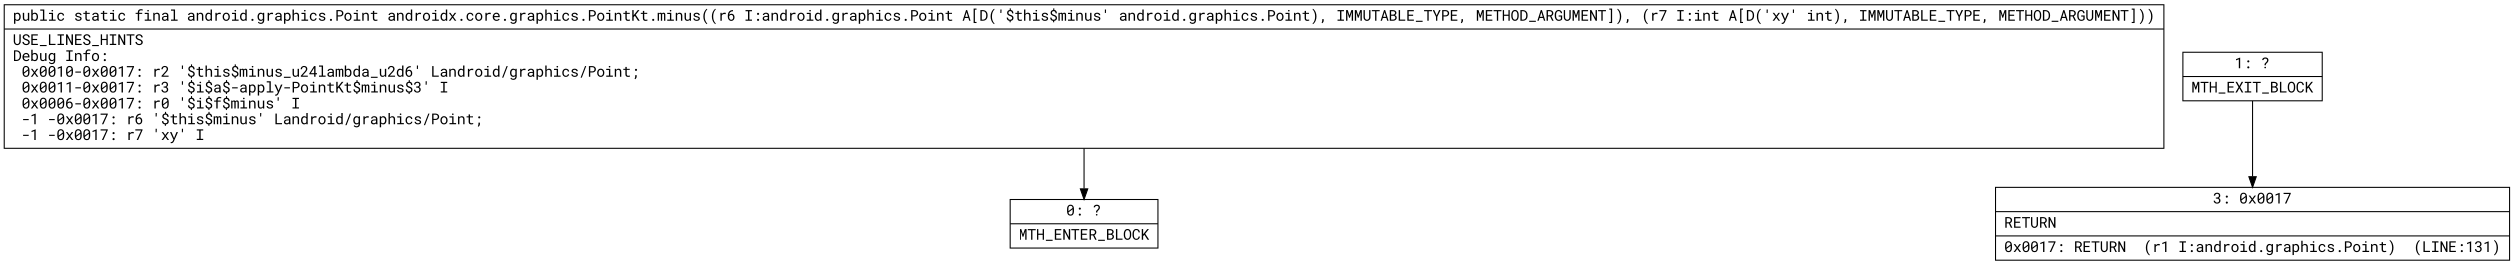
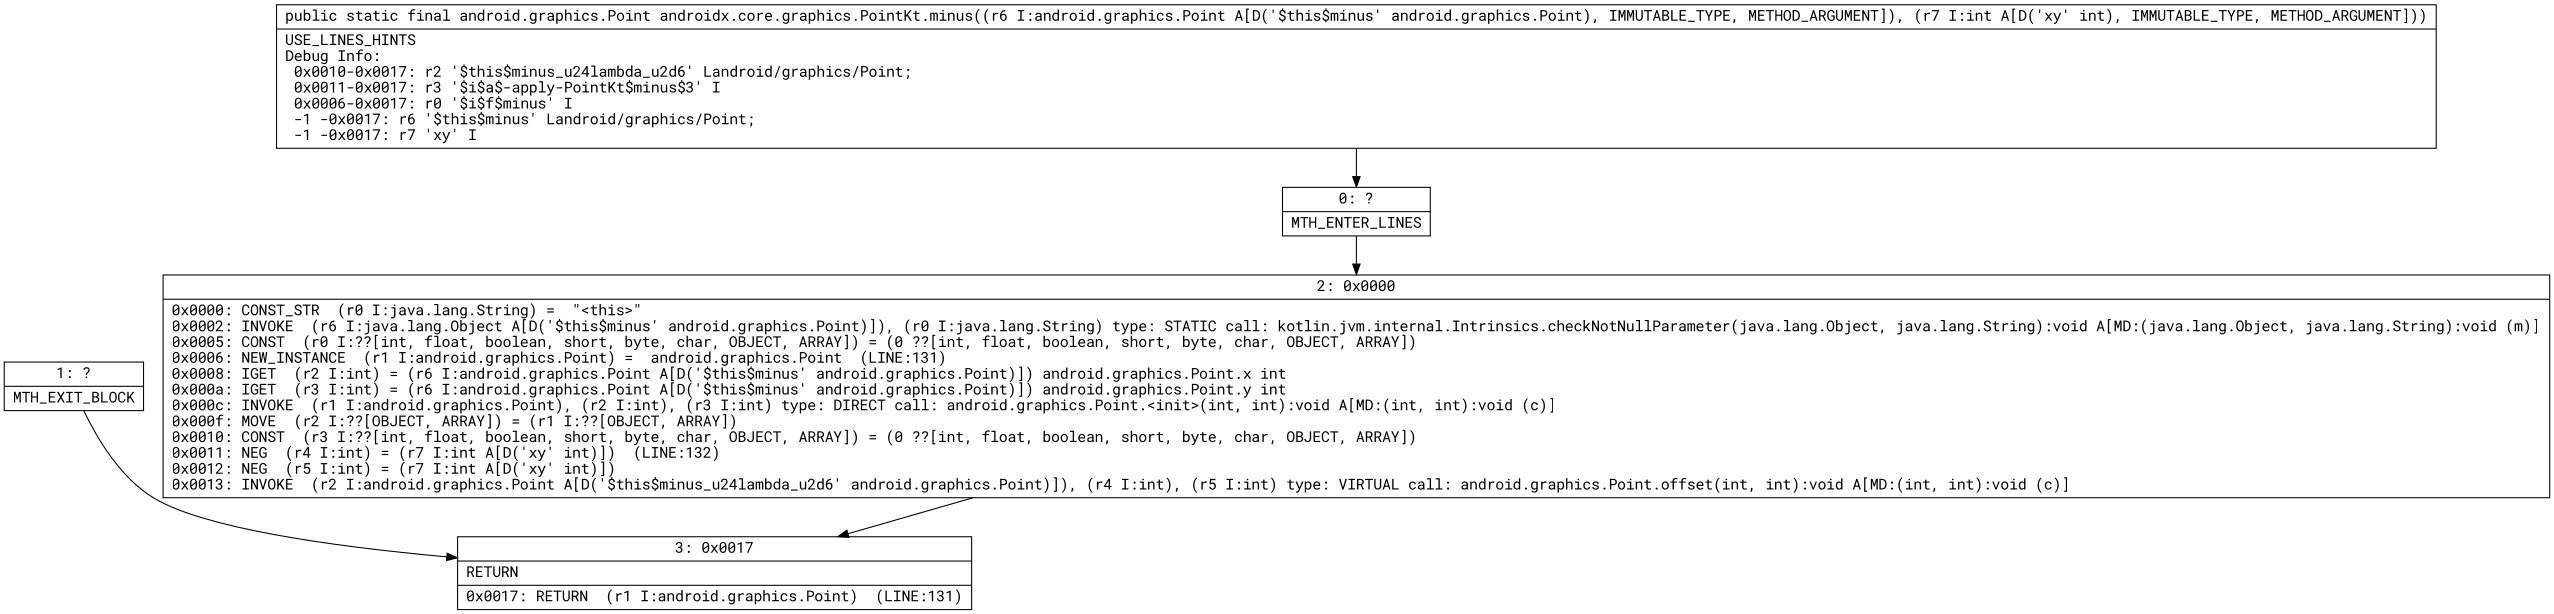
(1084, 235) -> (1356, 223)
none -> (1356, 386)
